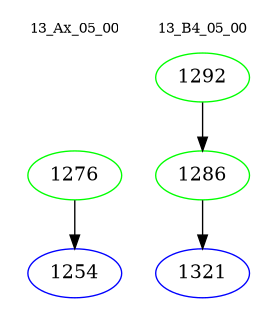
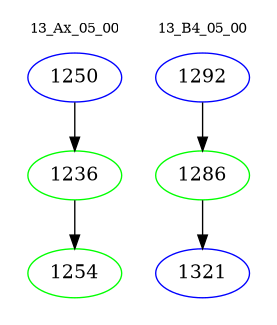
none -> (75, 78)
(203, 78) -> (203, 78)
(75, 175) -> (75, 175)
(75, 273) -> (75, 273)
